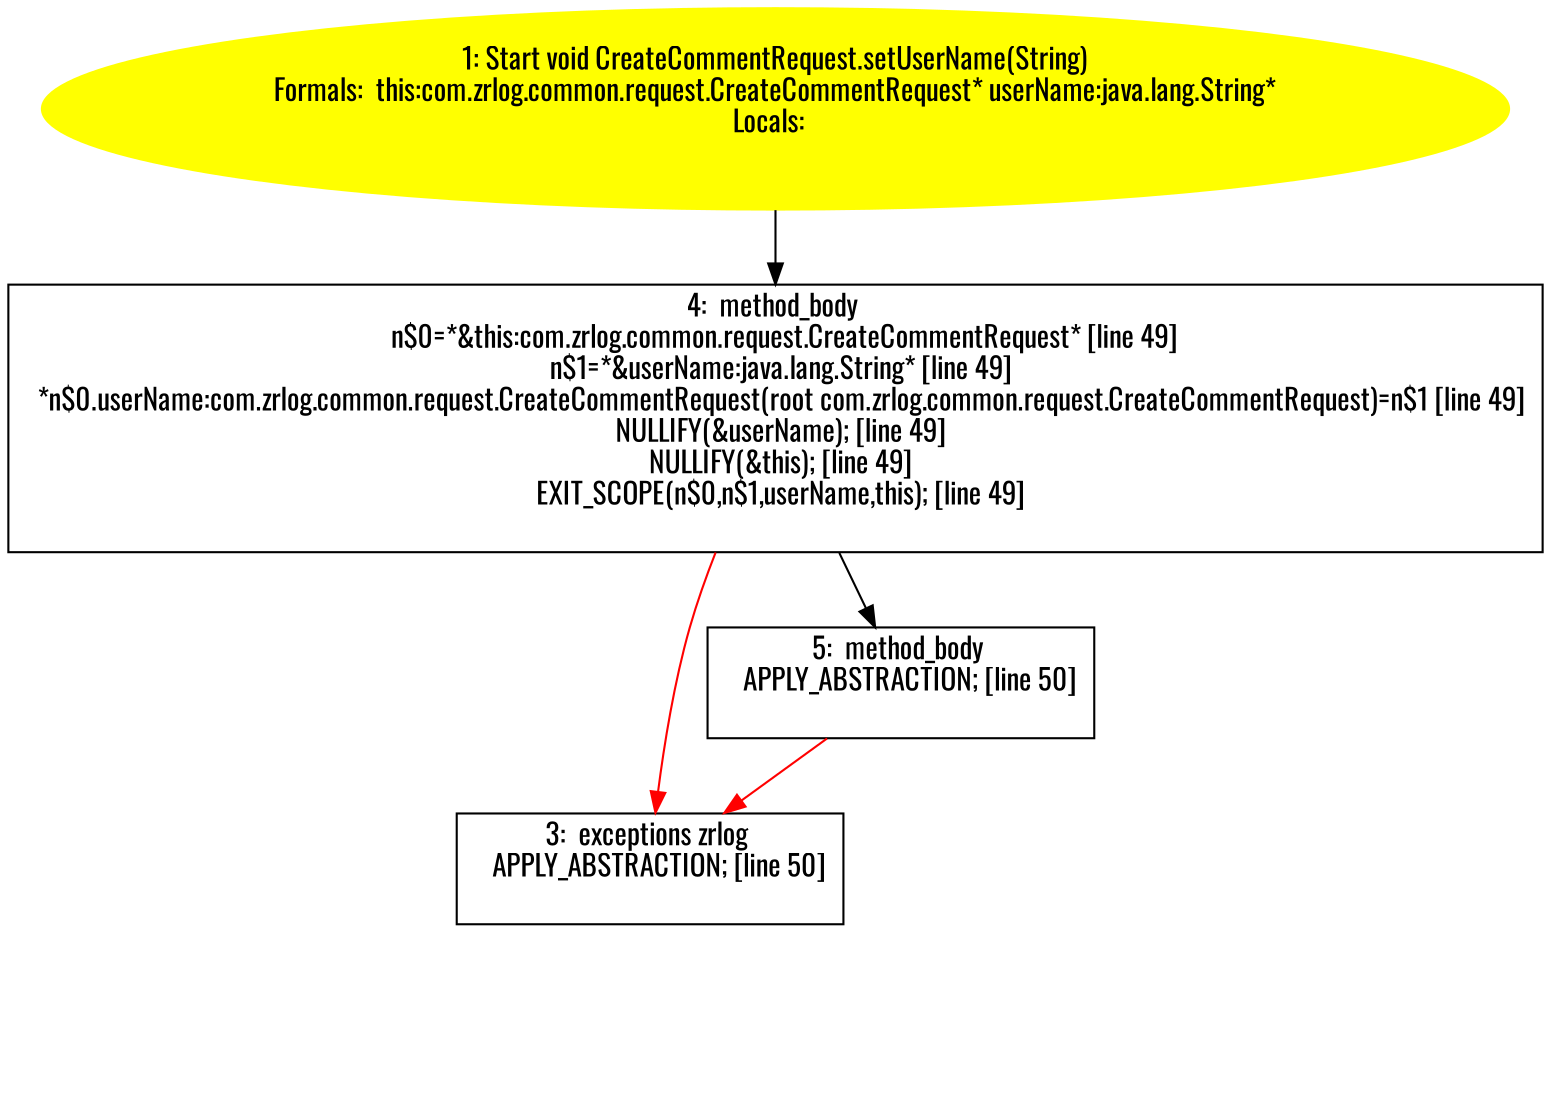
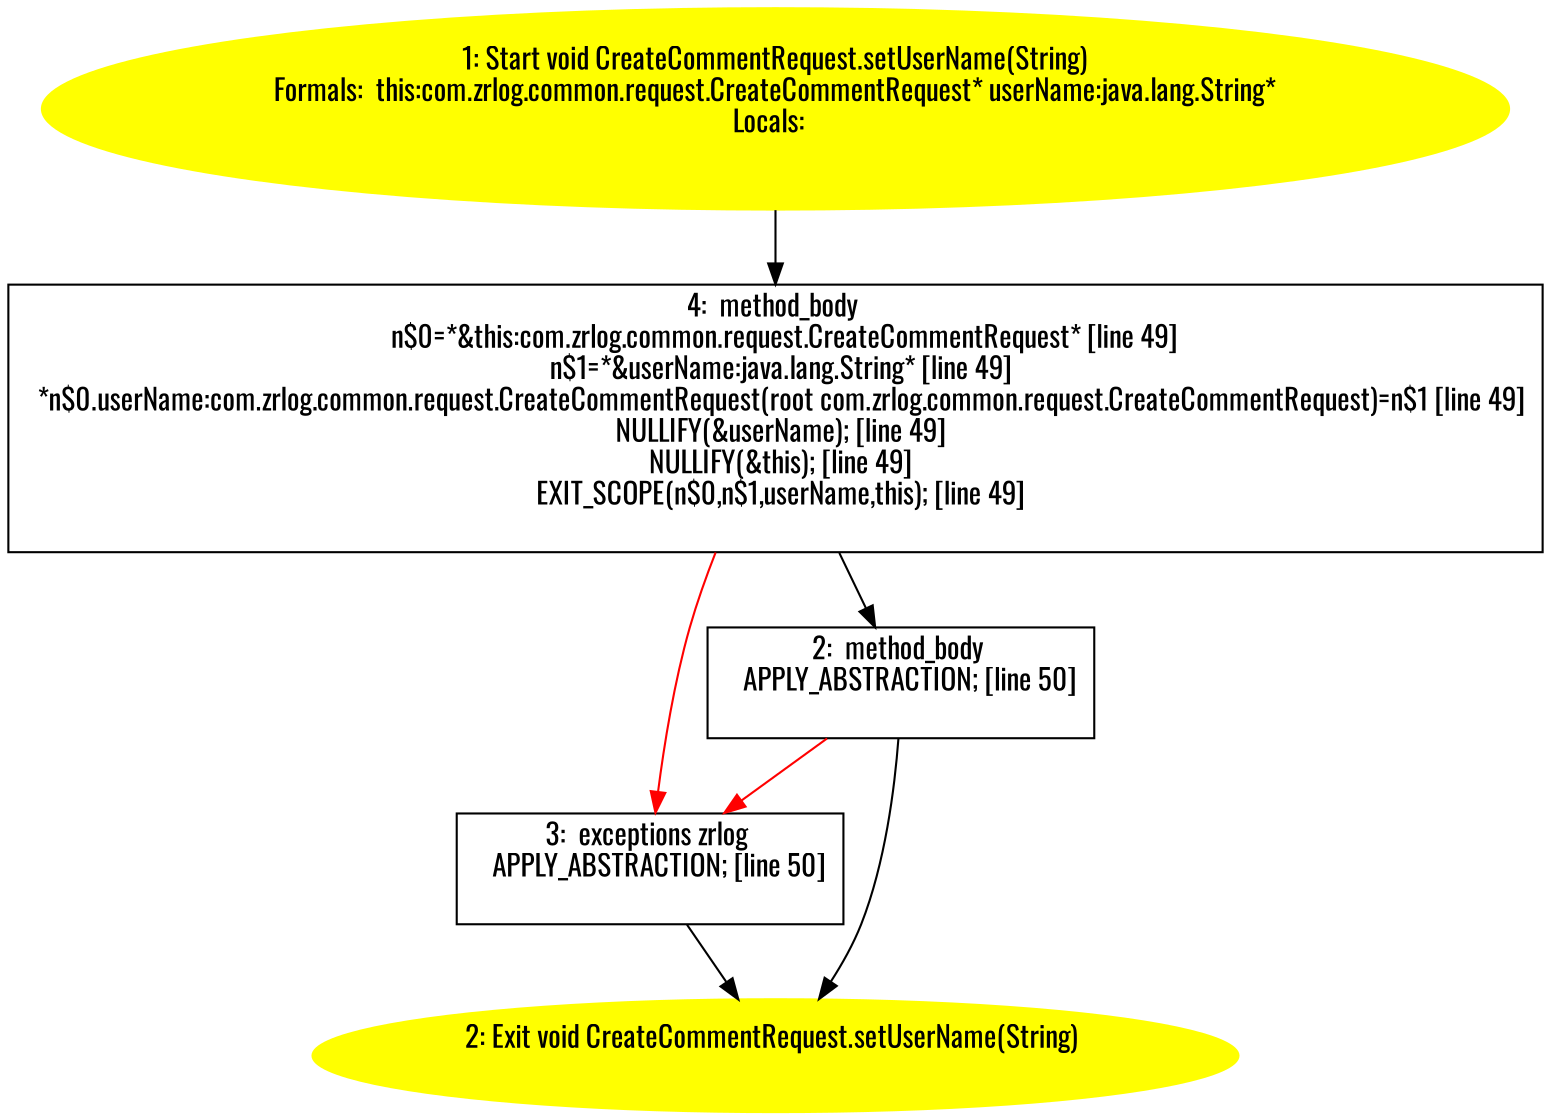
(901, 683) -> (901, 683)
none -> (775, 1056)
